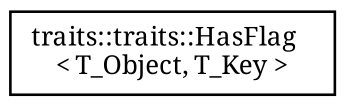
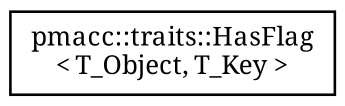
(173, 53) -> (173, 53)
